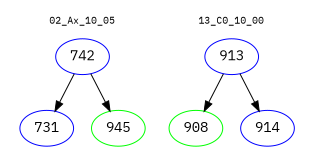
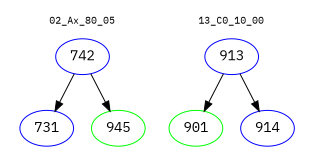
(83, 21) -> (83, 21)
(196, 128) -> (196, 128)
